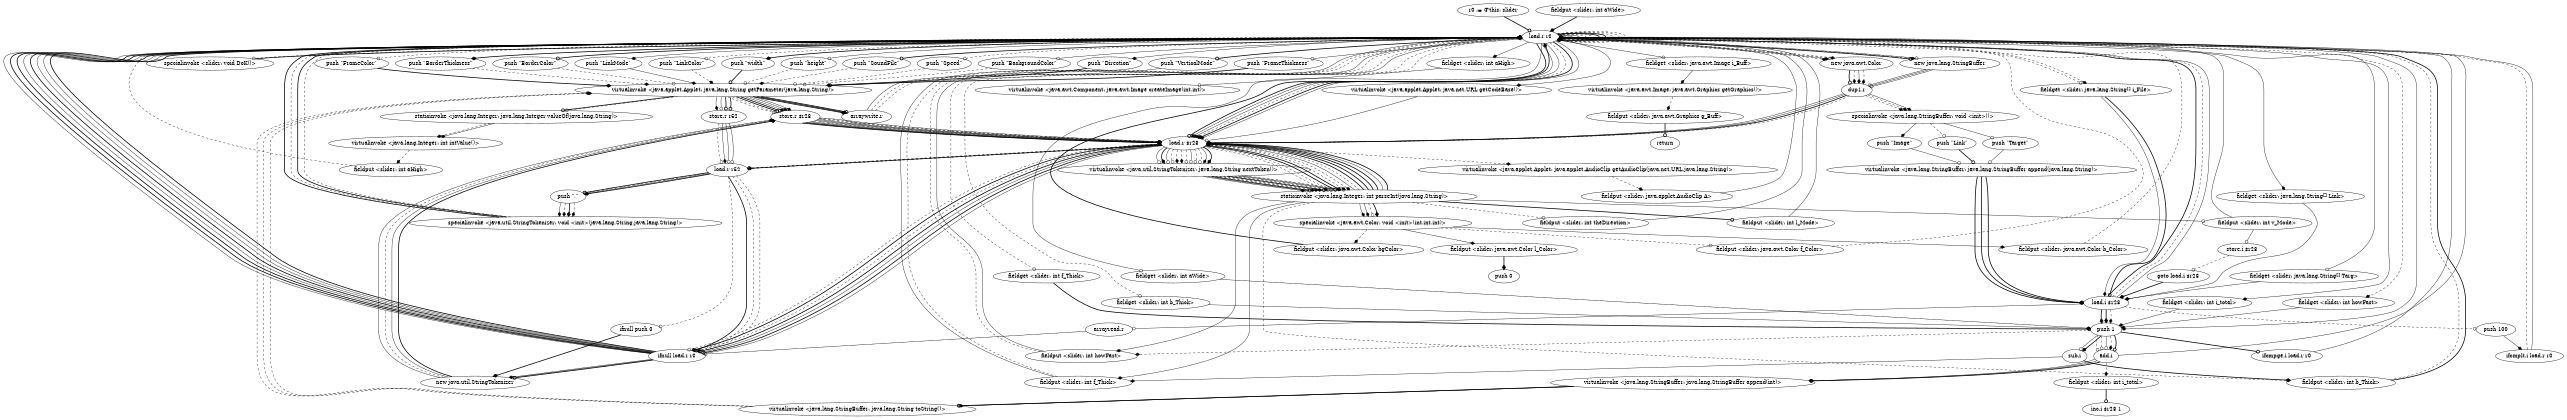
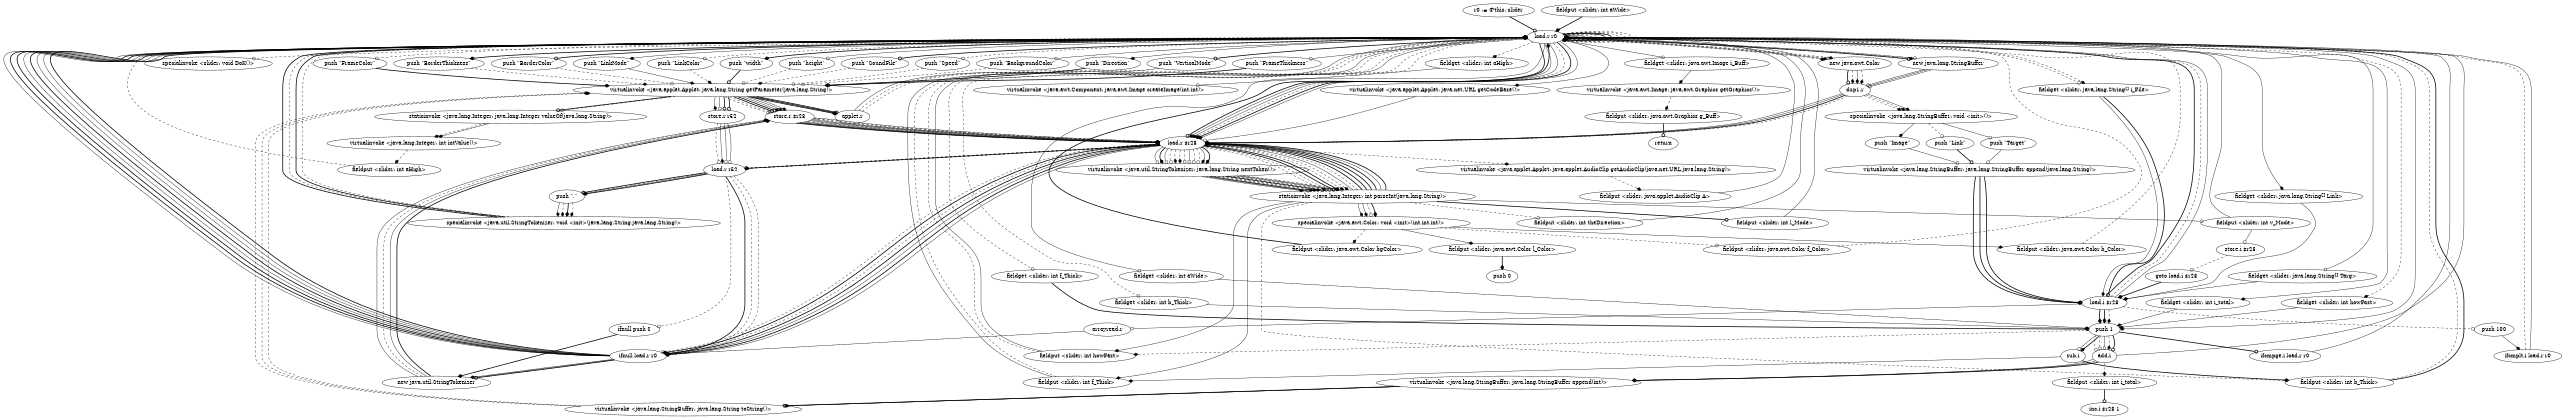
(887, 43) -> none
(1513, 49) -> (1515, 49)
(867, 117) -> (852, 117)
